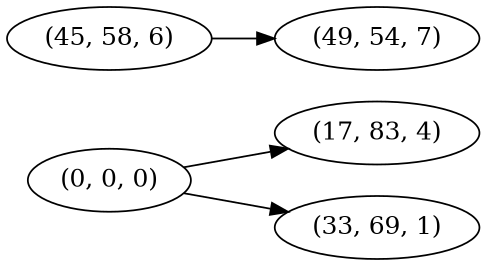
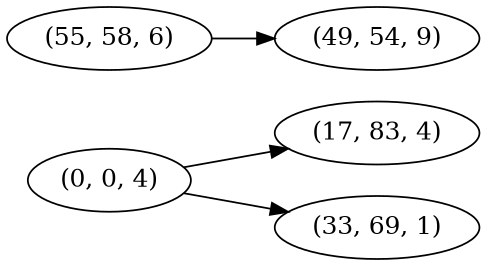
(109, 38) -> (109, 38)
(377, 38) -> (377, 38)
(109, 180) -> (109, 180)
